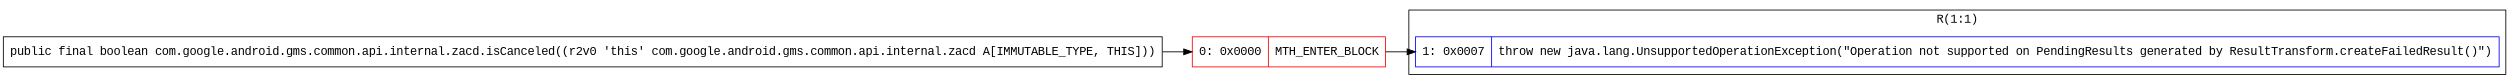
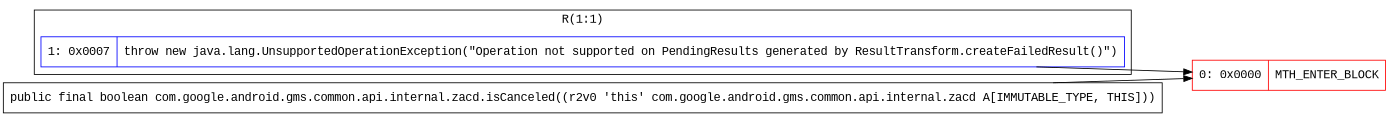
(1396, 52) -> (1110, 69)
